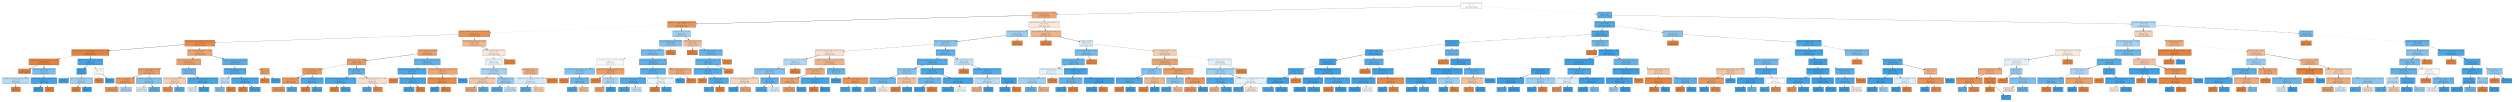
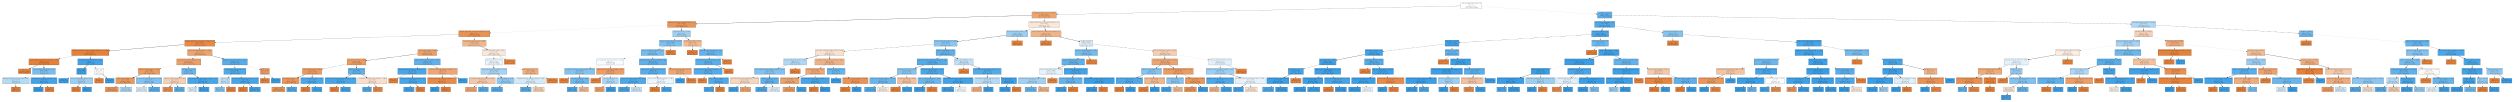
(510, 89) -> none
(845, 89) -> (845, 89)
(1998, 89) -> (2008, 93)
